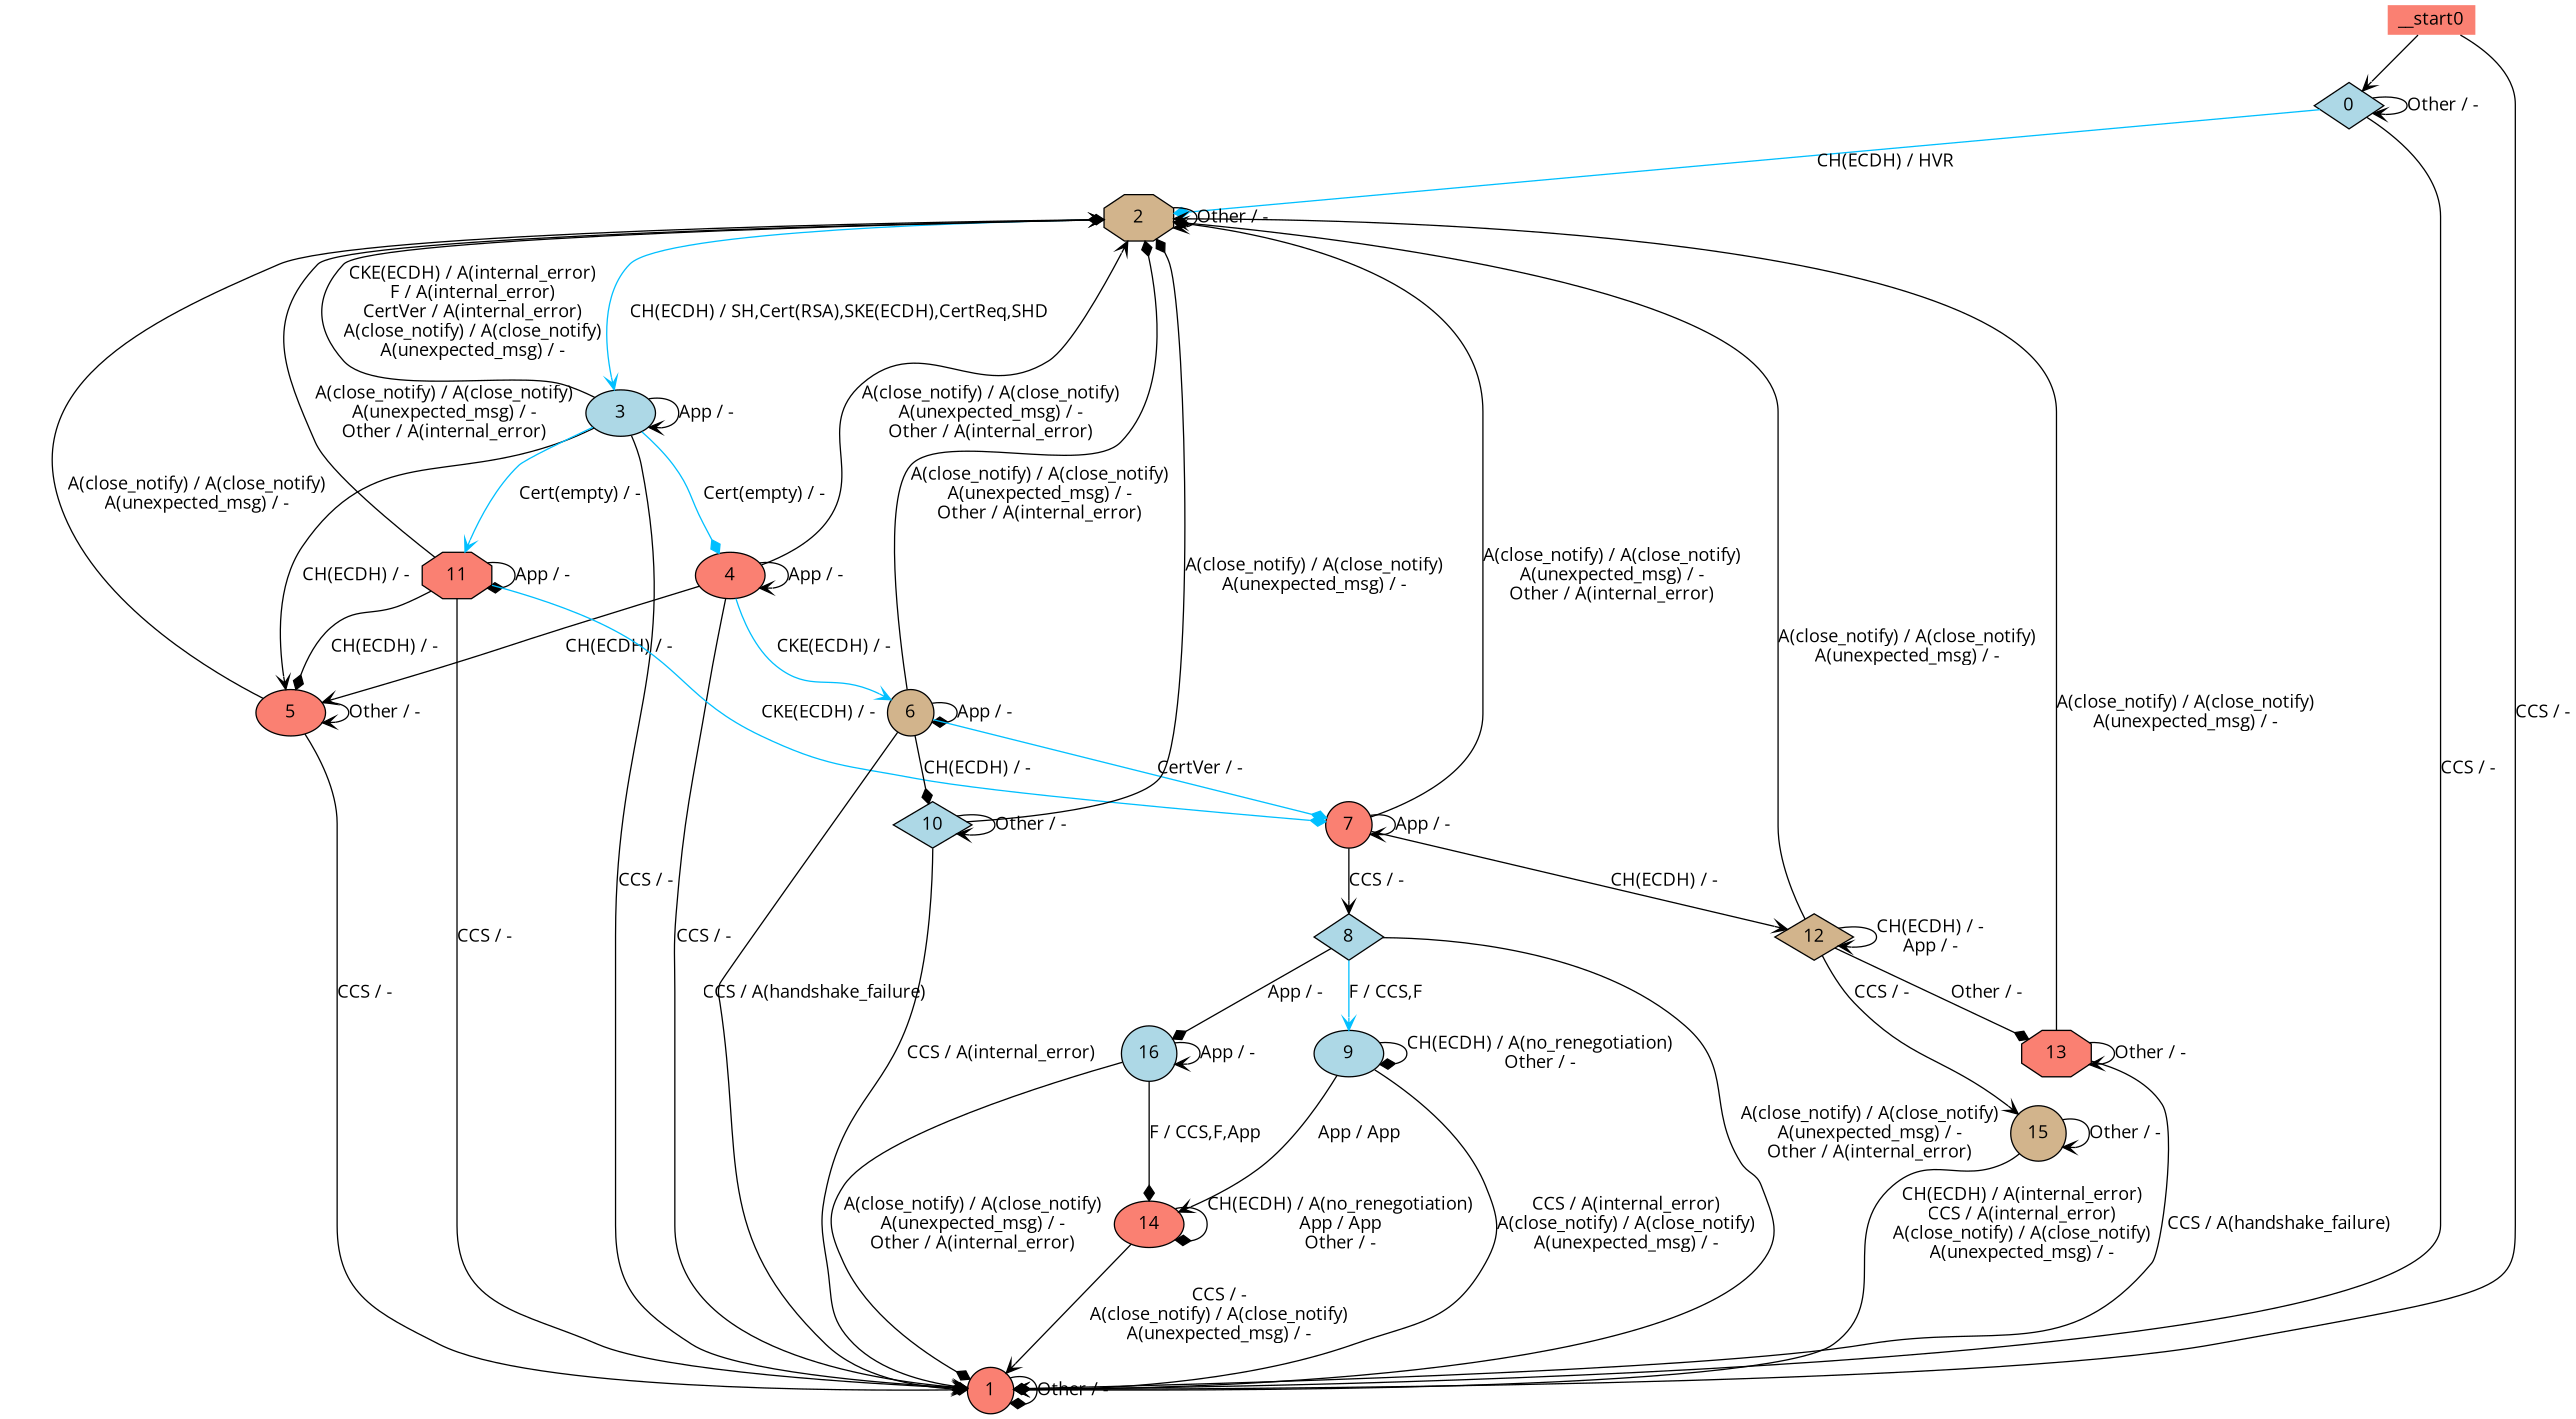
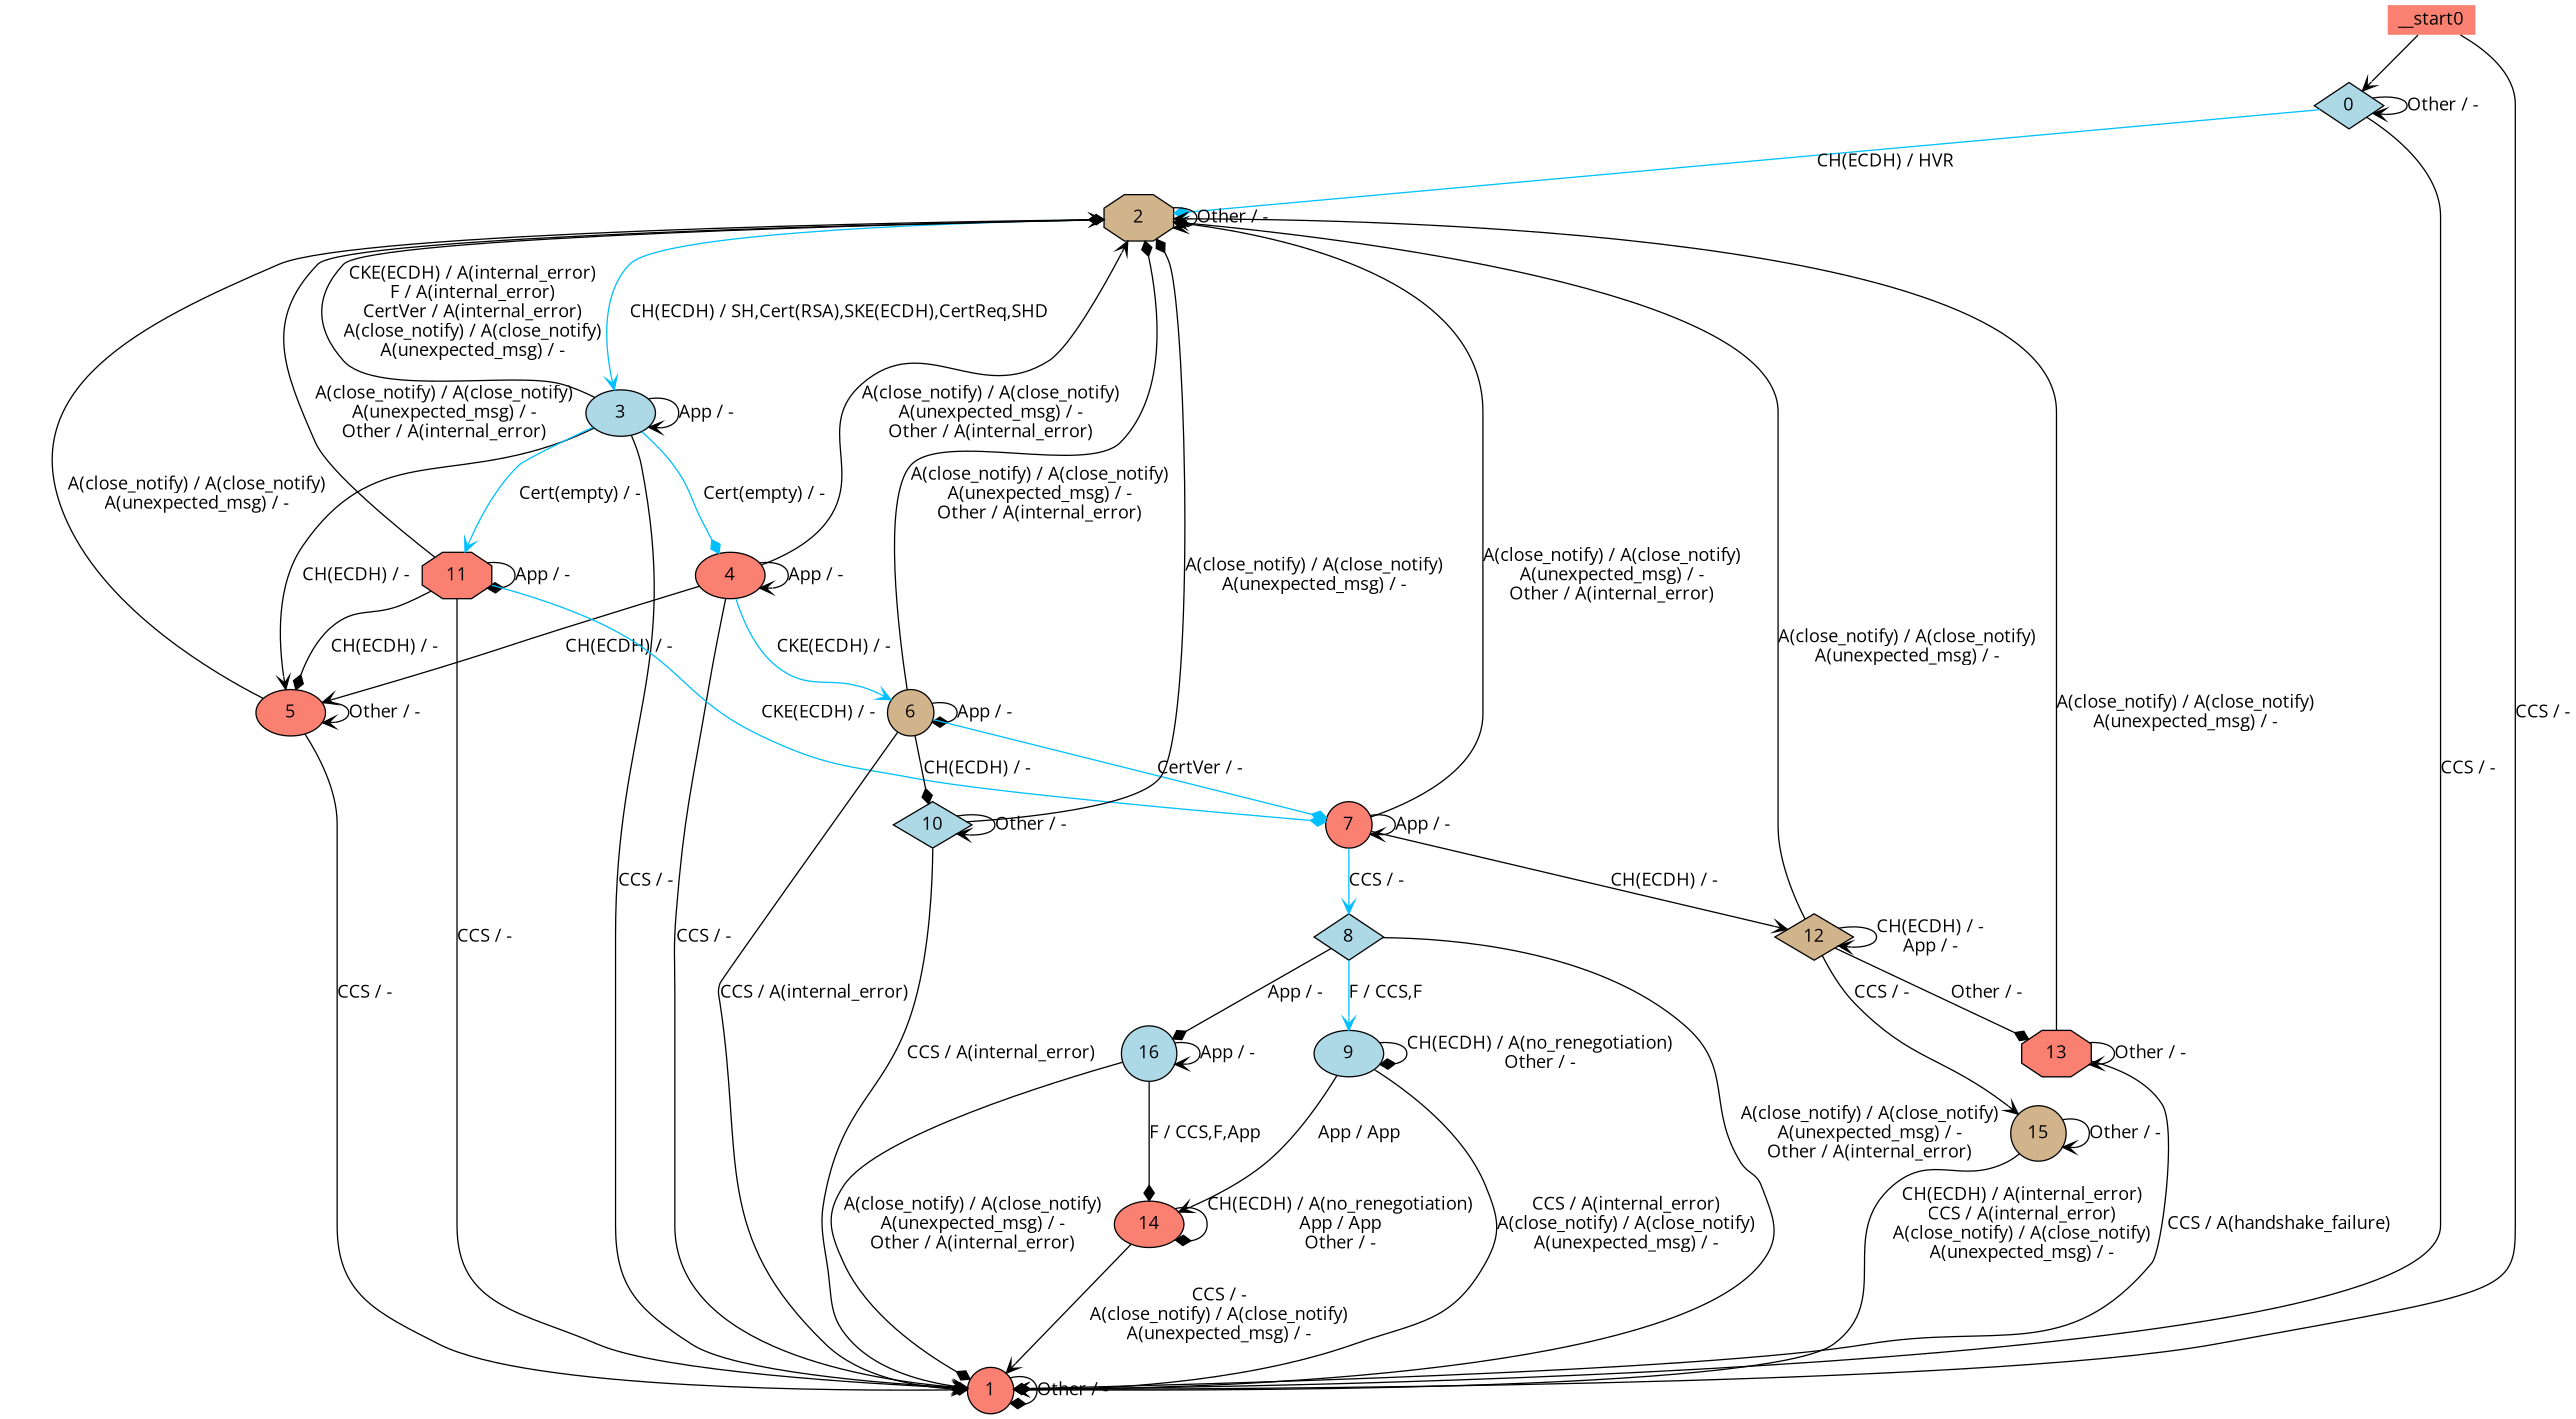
(1349, 874) -> (1349, 874)
(815, 993) -> (815, 993)
